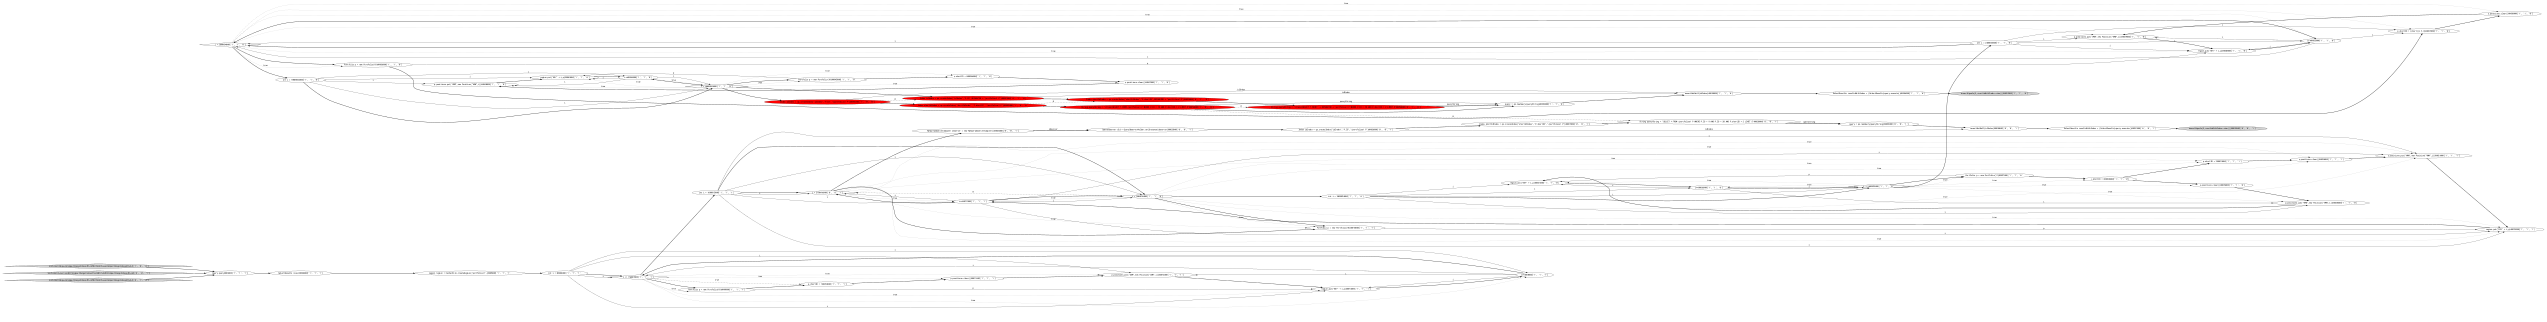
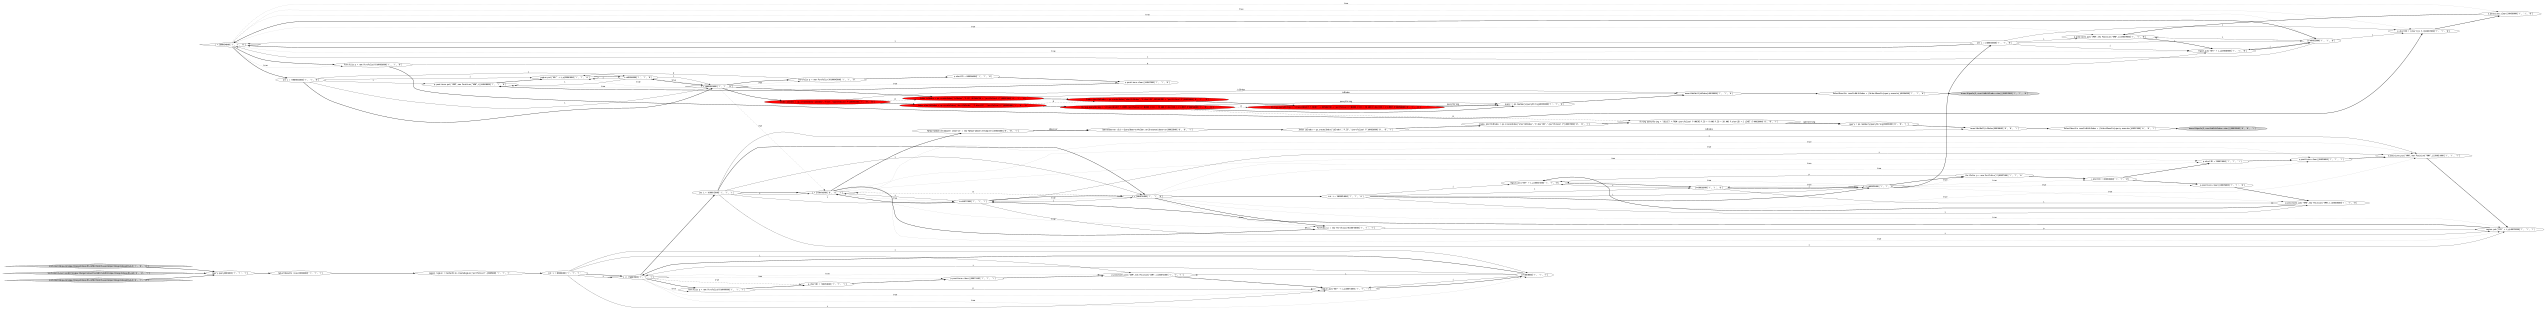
(837, 72) -> (772, 139)
